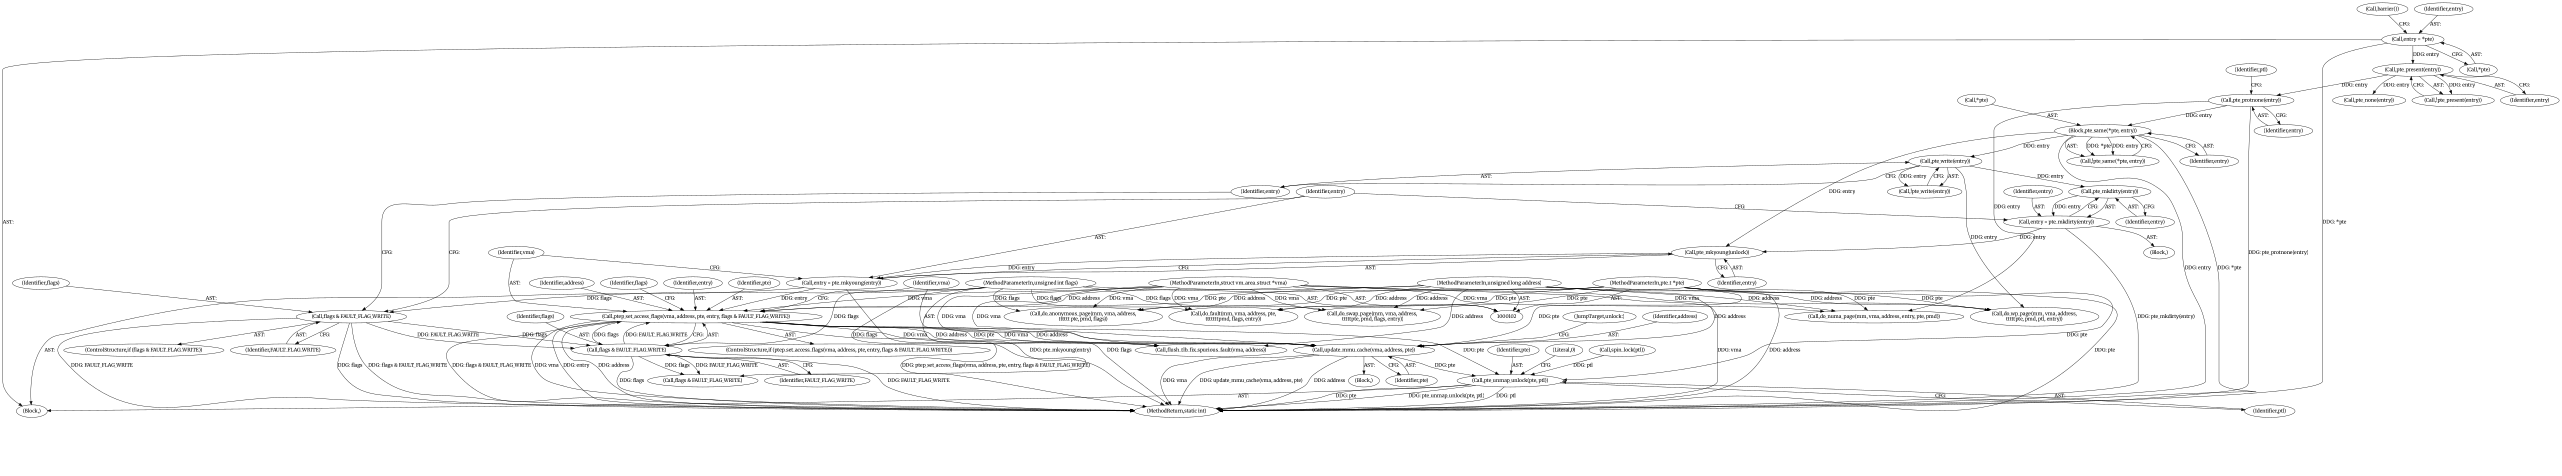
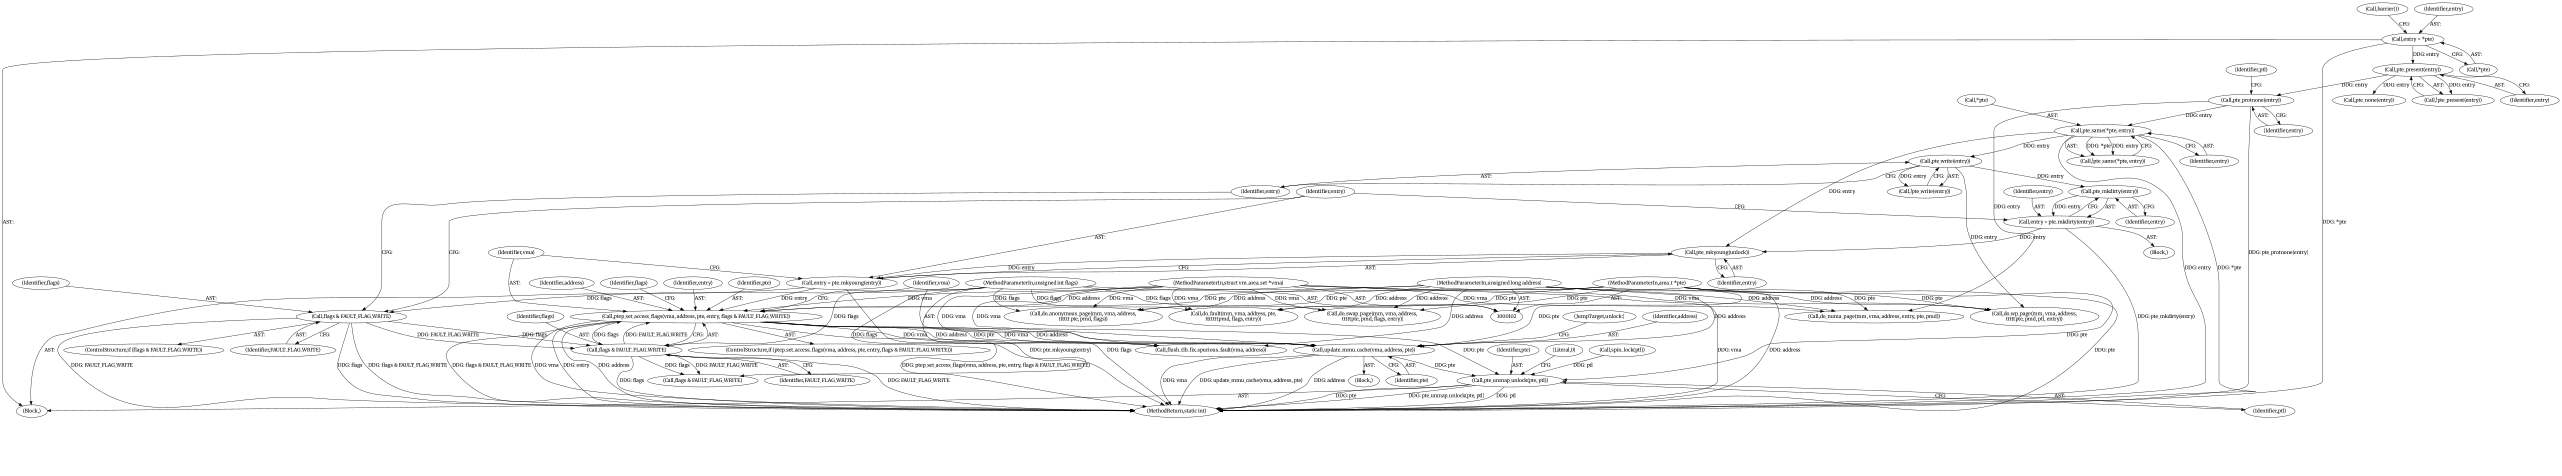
(2103, 131) -> (2103, 131)
(1228, 283) -> (1228, 283)
(1647, 283) -> (1647, 283)
